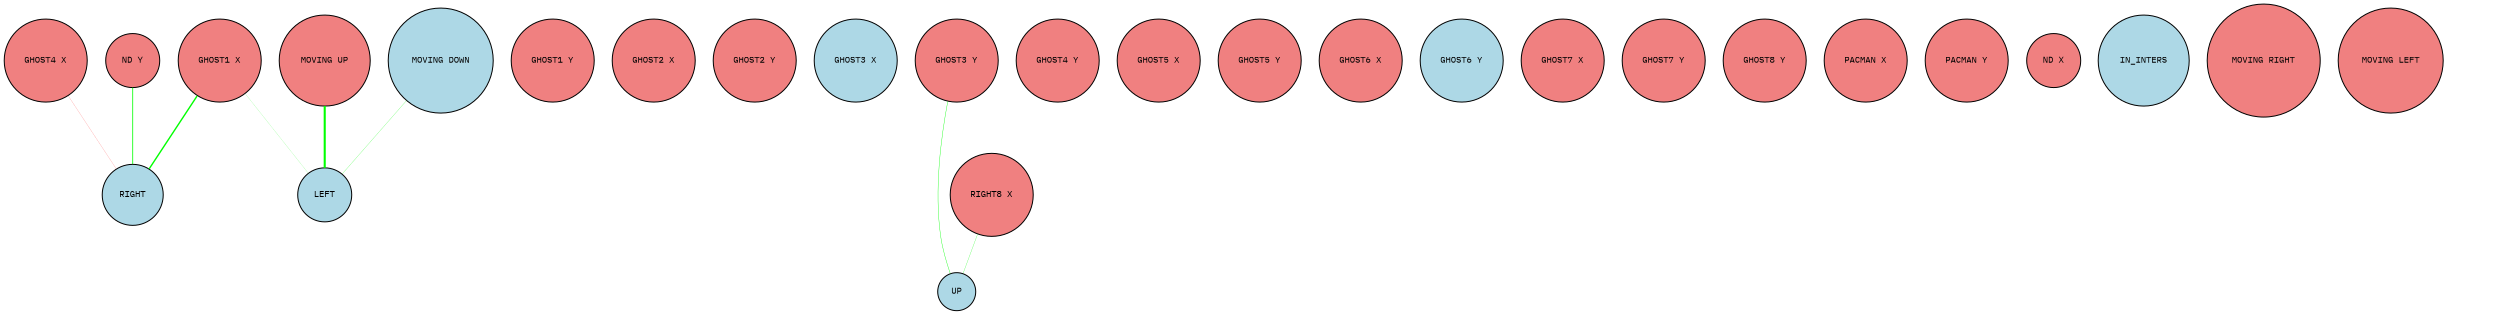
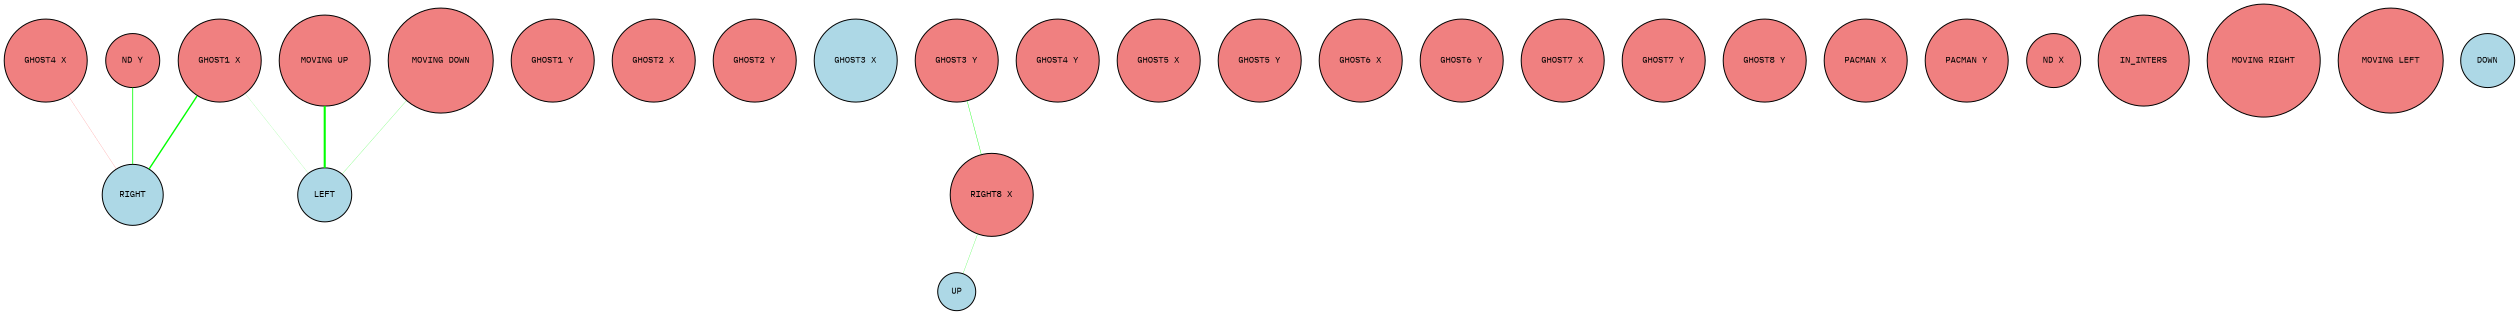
(441, 61) -> (441, 61)
(1462, 61) -> (1462, 61)
(2144, 61) -> (2144, 61)
none -> (2488, 61)
(938, 188) -> (974, 128)
